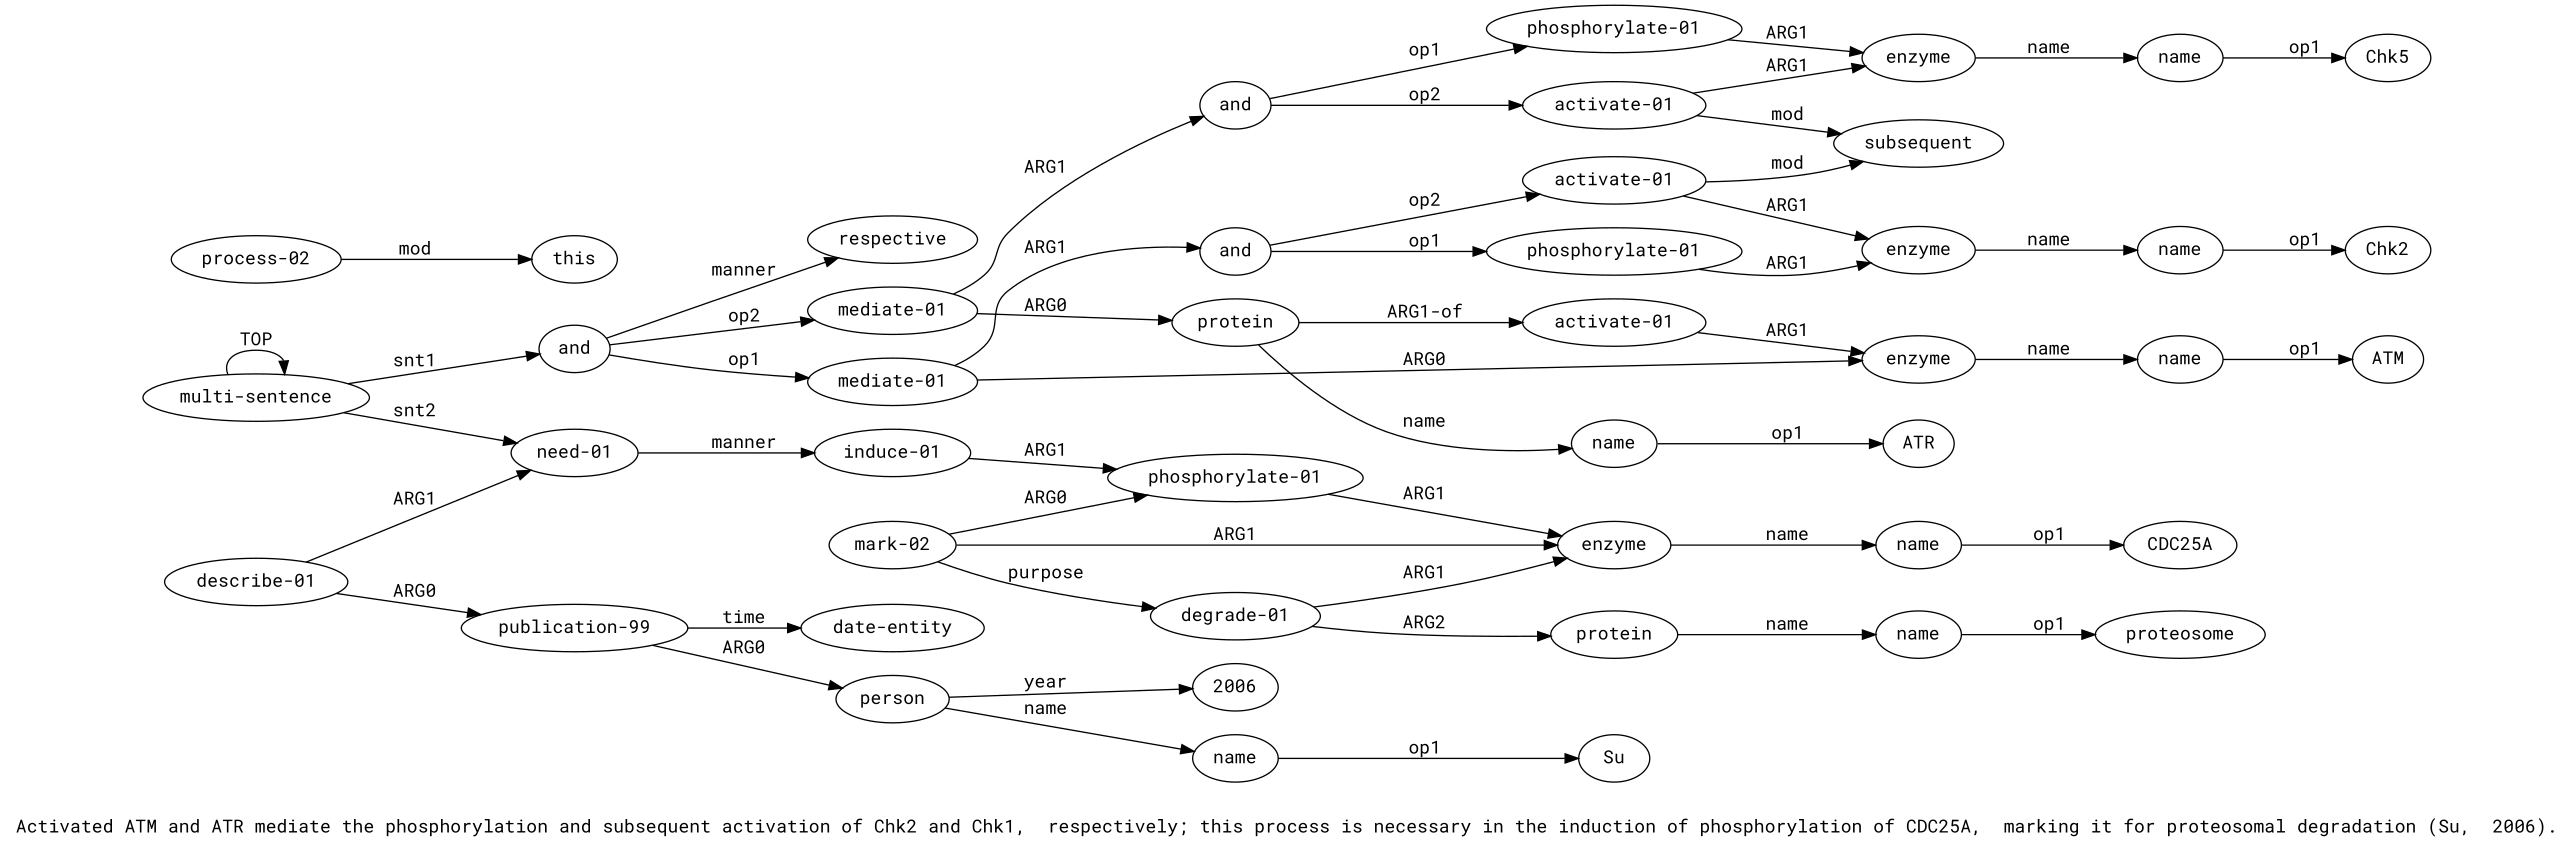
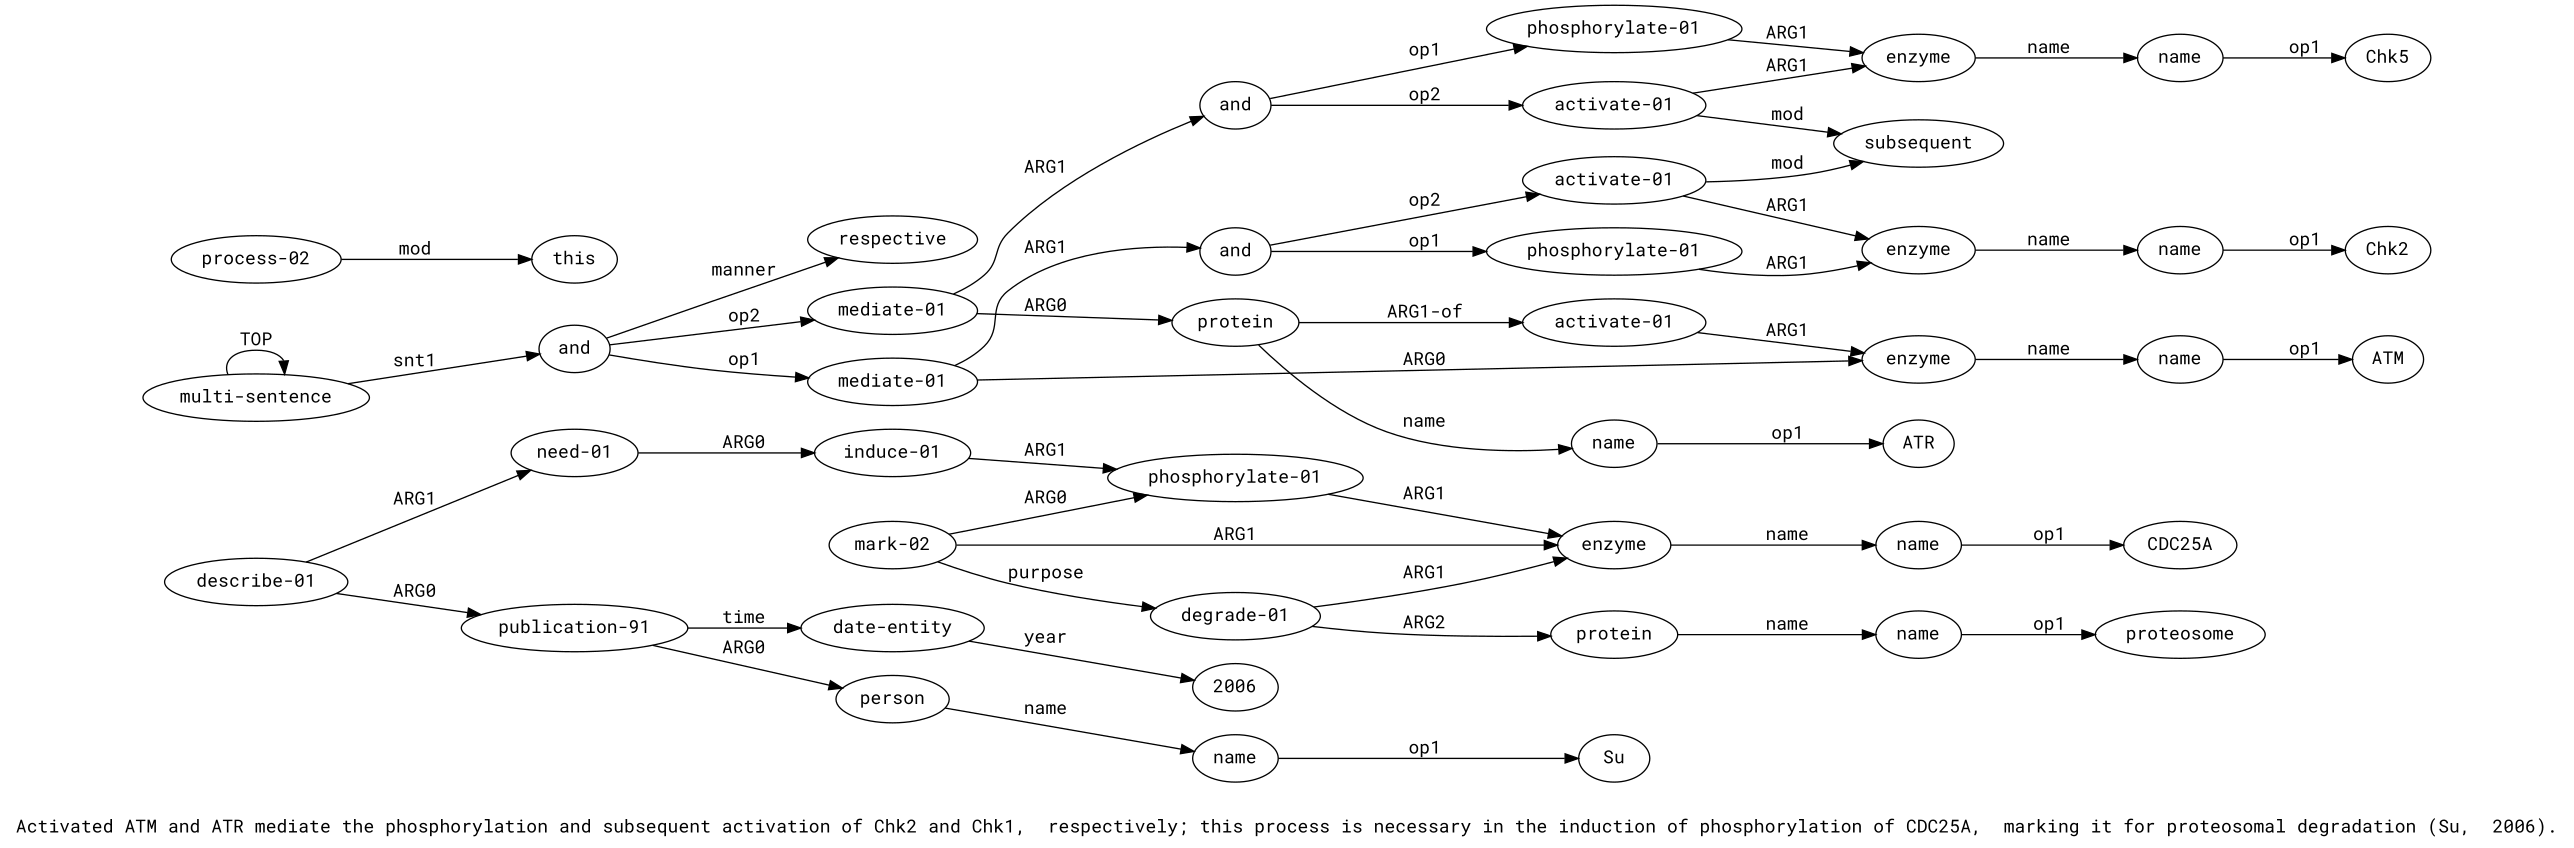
(424, 427) -> none
(744, 443) -> (744, 443)
(575, 628) -> (575, 628)
(1064, 693) -> (1075, 660)
